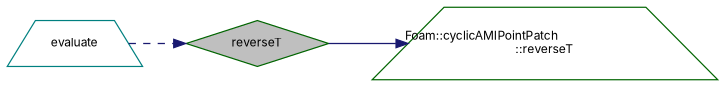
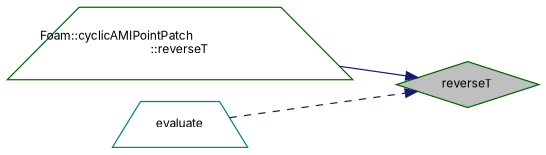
(362, 44) -> (373, 71)
